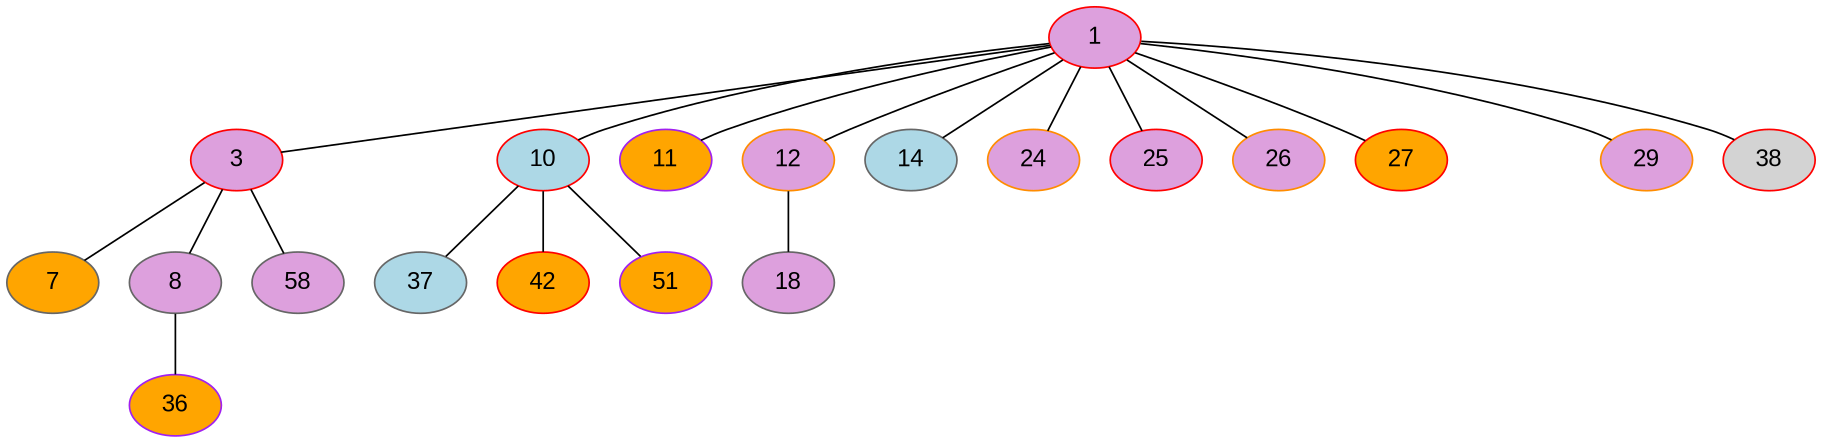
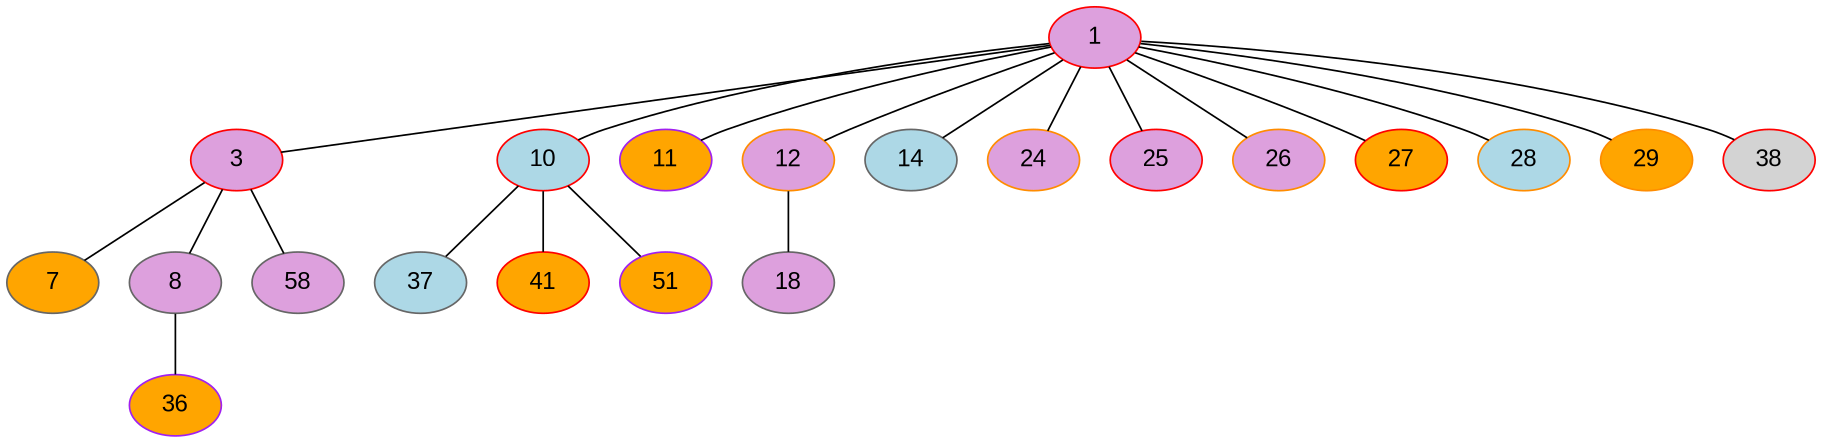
none -> (1524, 160)
(1647, 160) -> (1647, 160)
(543, 283) -> (543, 283)
